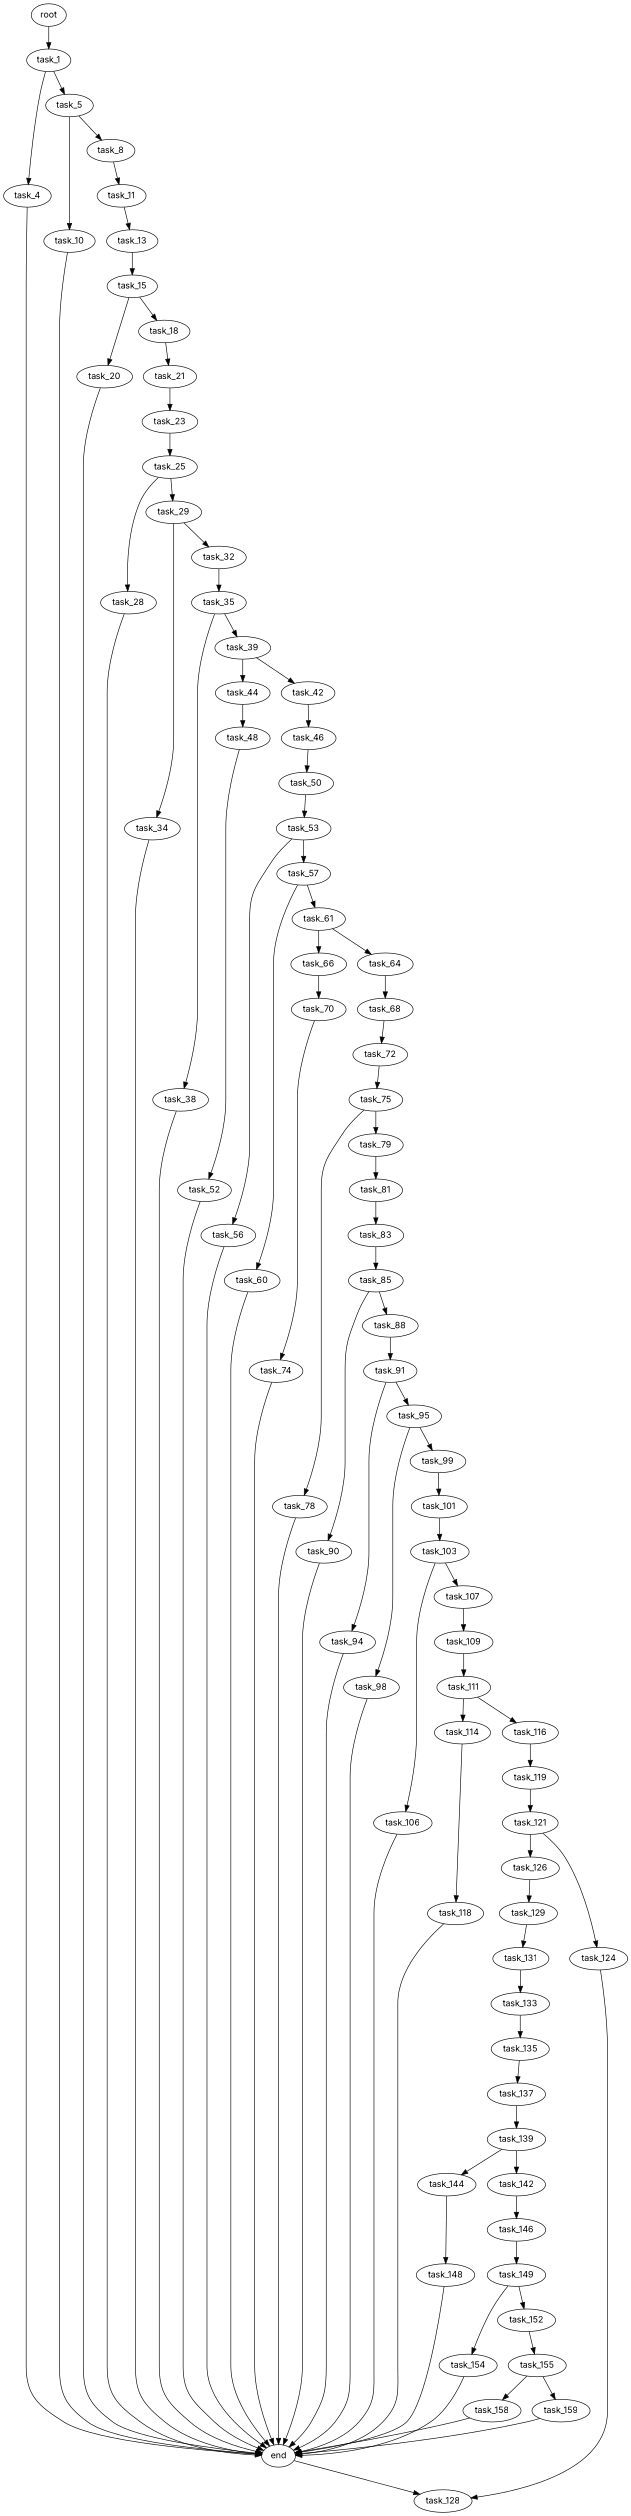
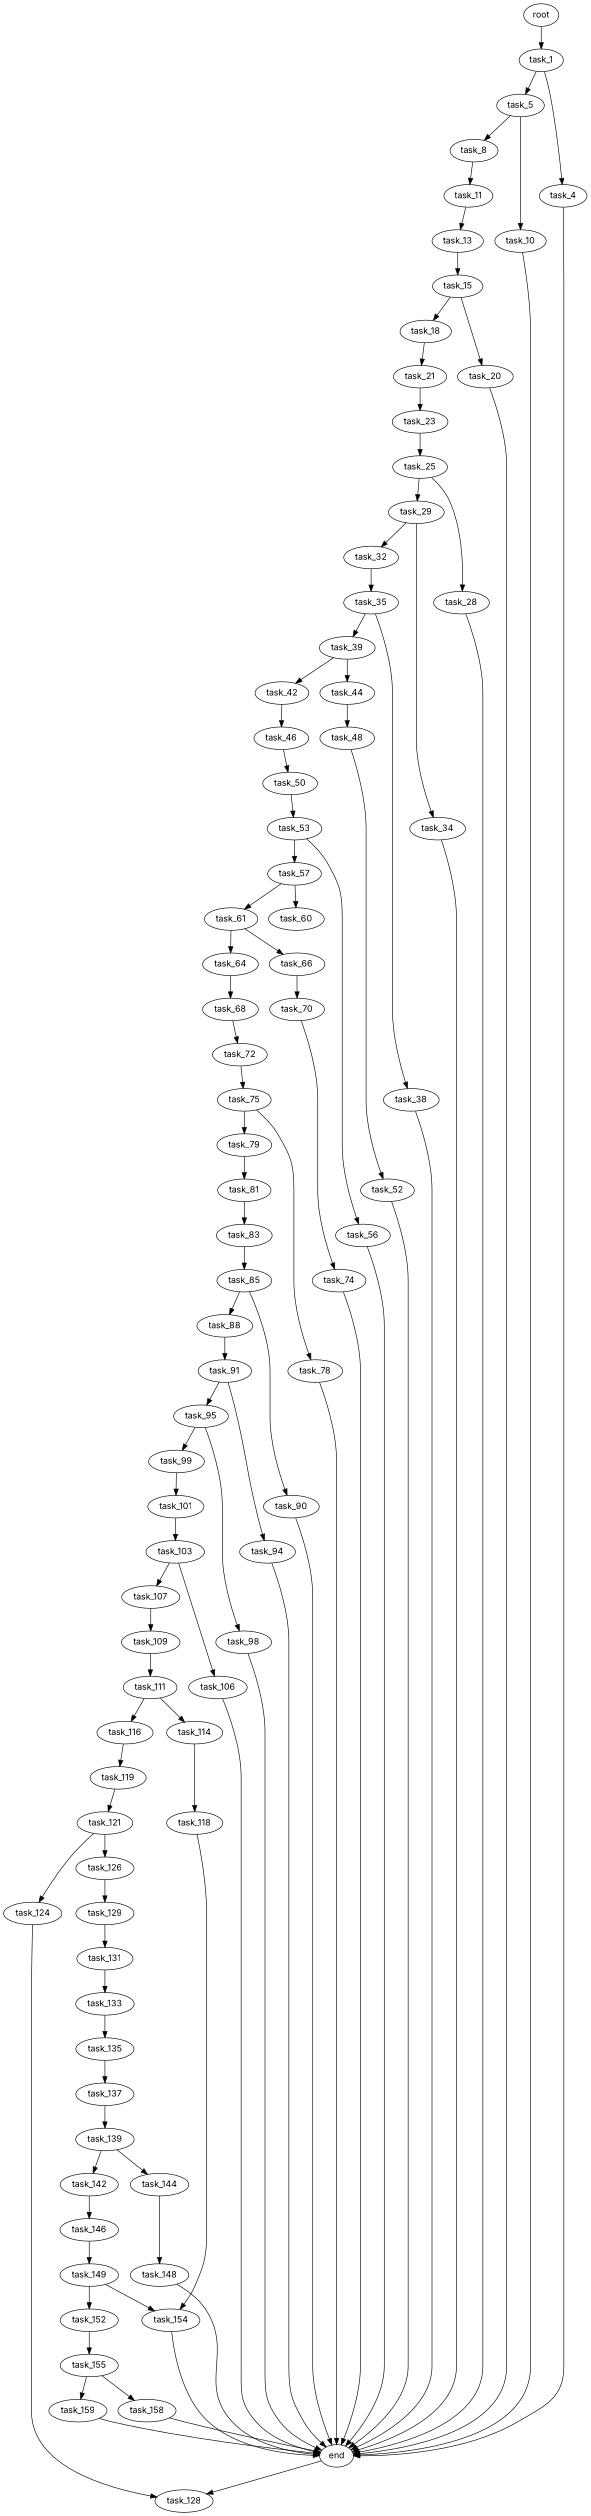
(231, 1870) -> none
(398, 2212) -> (207, 2071)
